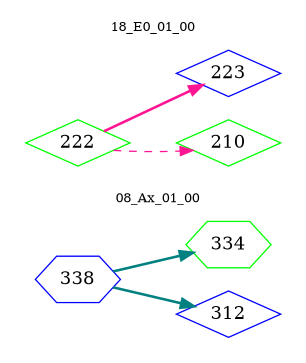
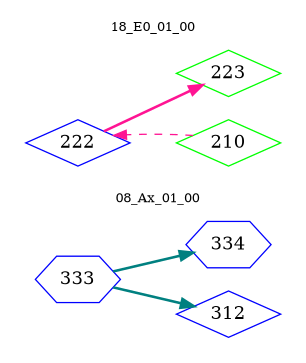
(229, 73) -> (229, 73)
(78, 143) -> (78, 143)
(147, 152) -> (160, 134)
(229, 245) -> (229, 245)
(78, 279) -> (78, 279)
